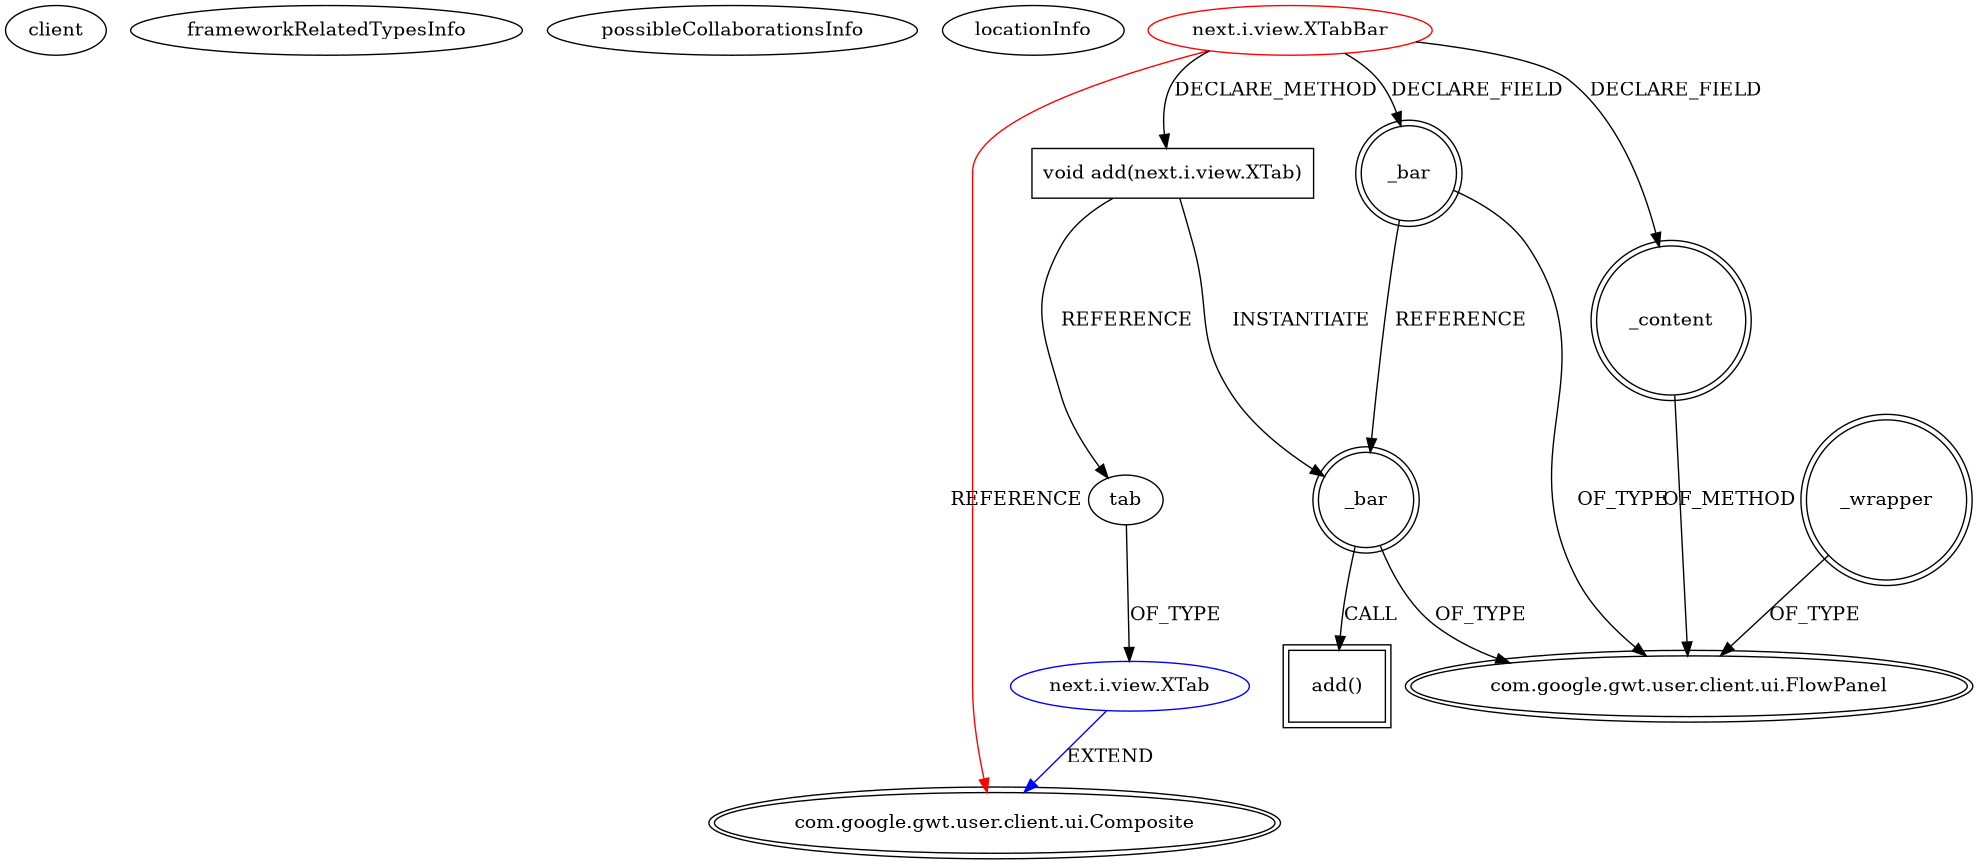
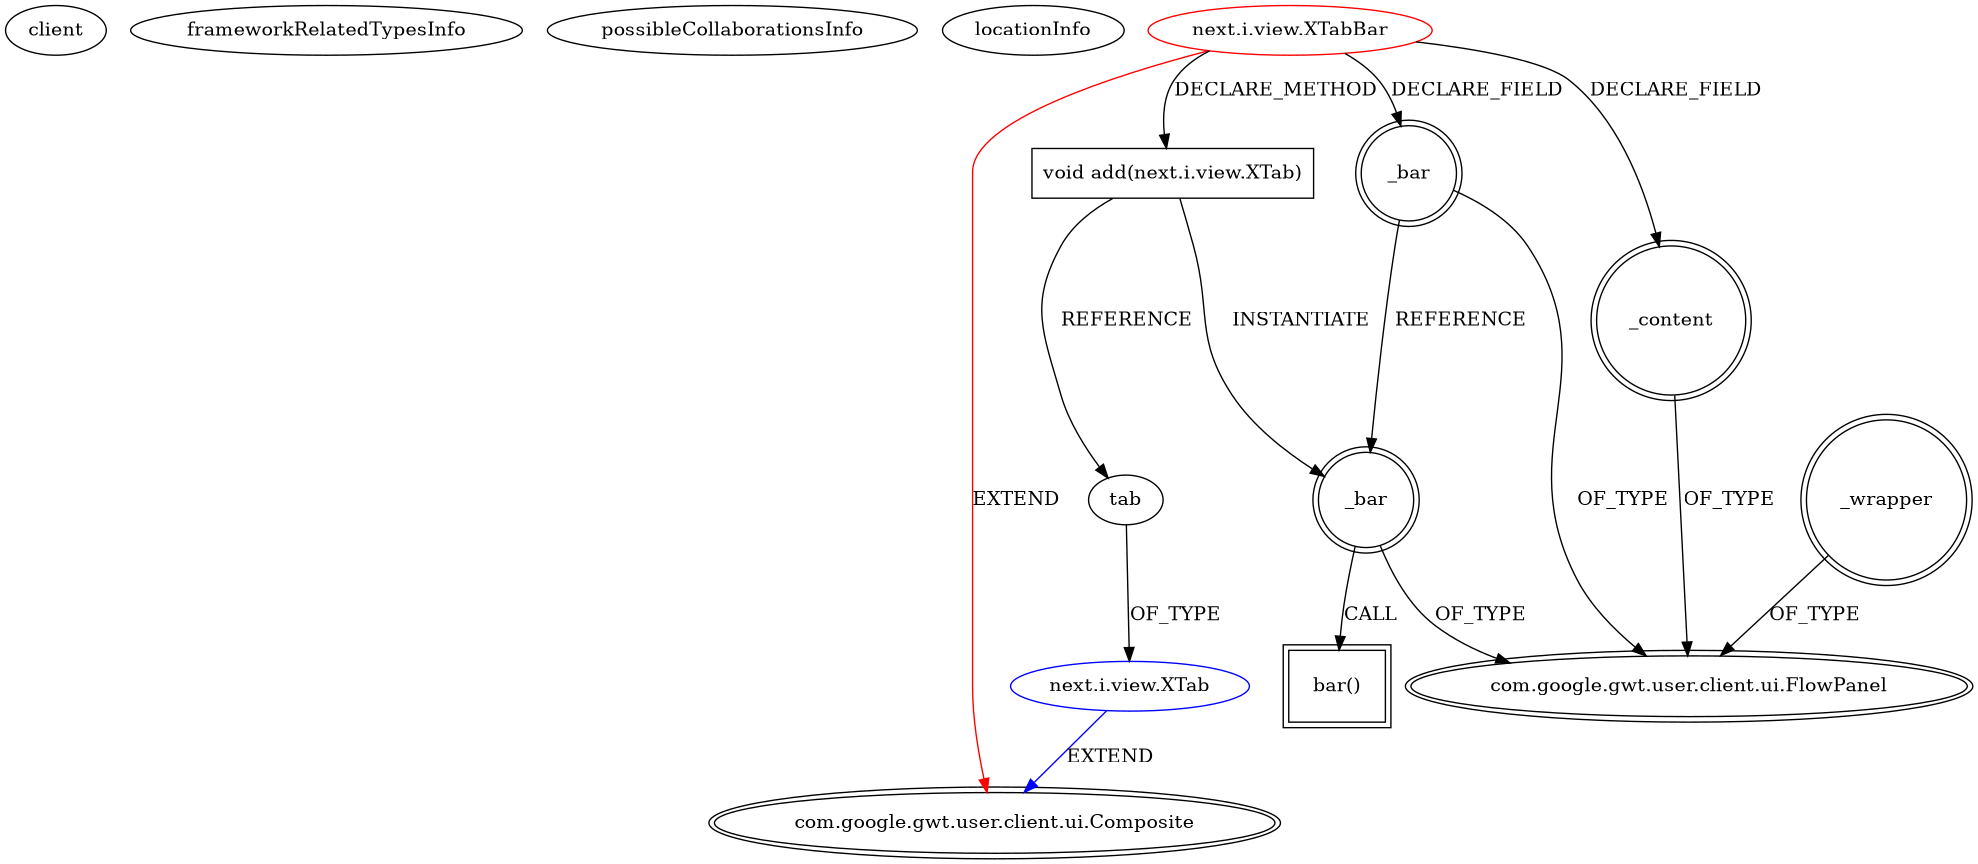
(1017, 500) -> (1017, 500)
(1730, 500) -> (1730, 500)
(1337, 686) -> (1337, 686)
